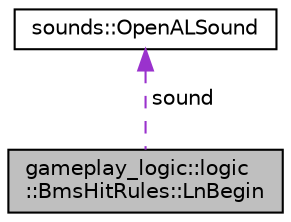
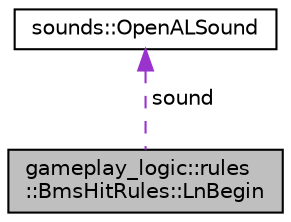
(146, 181) -> (146, 181)
